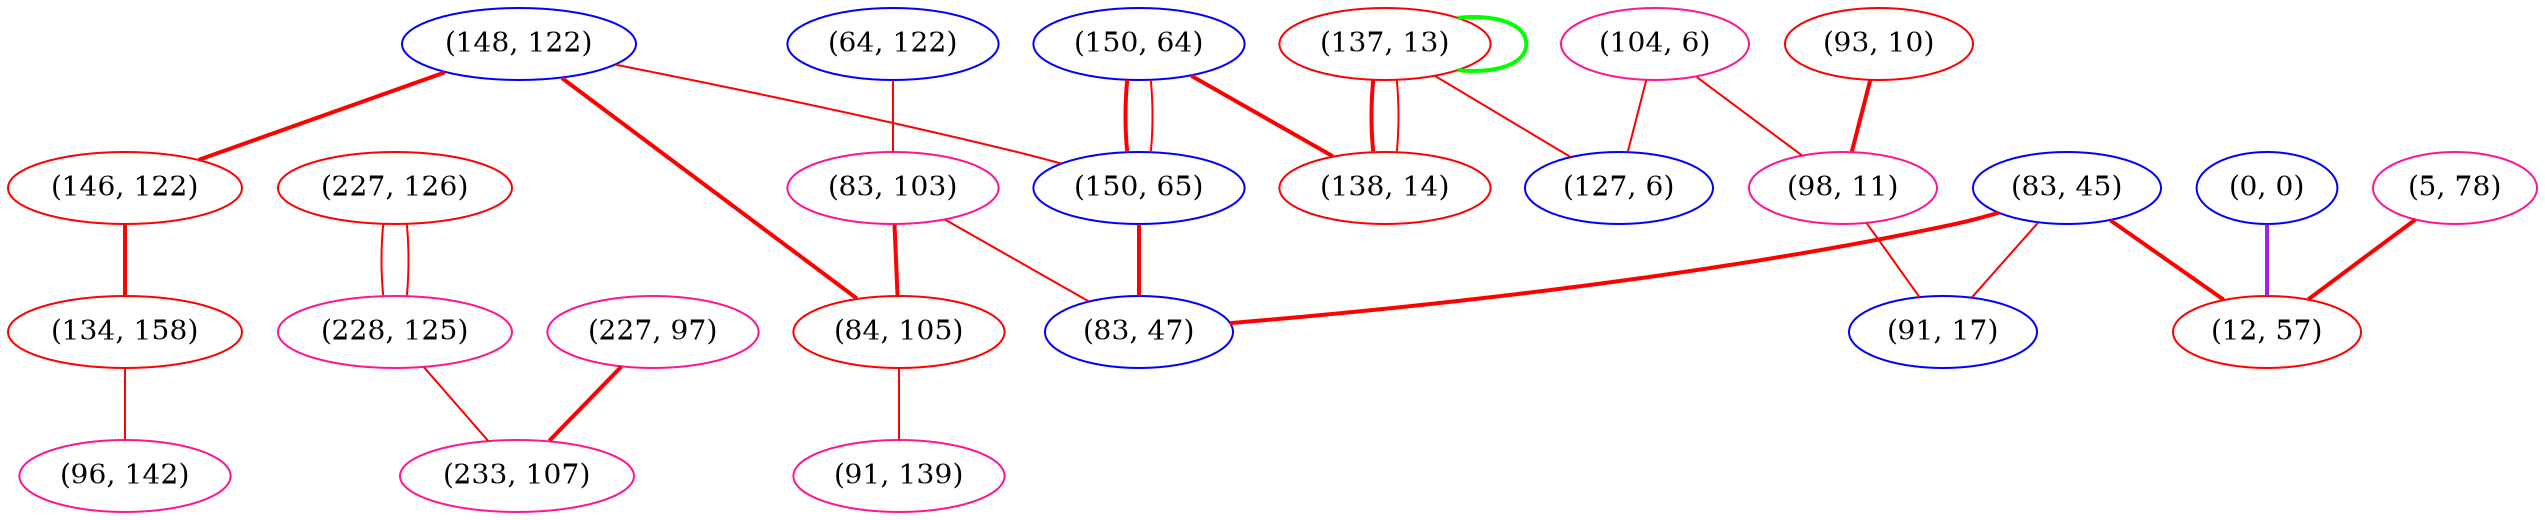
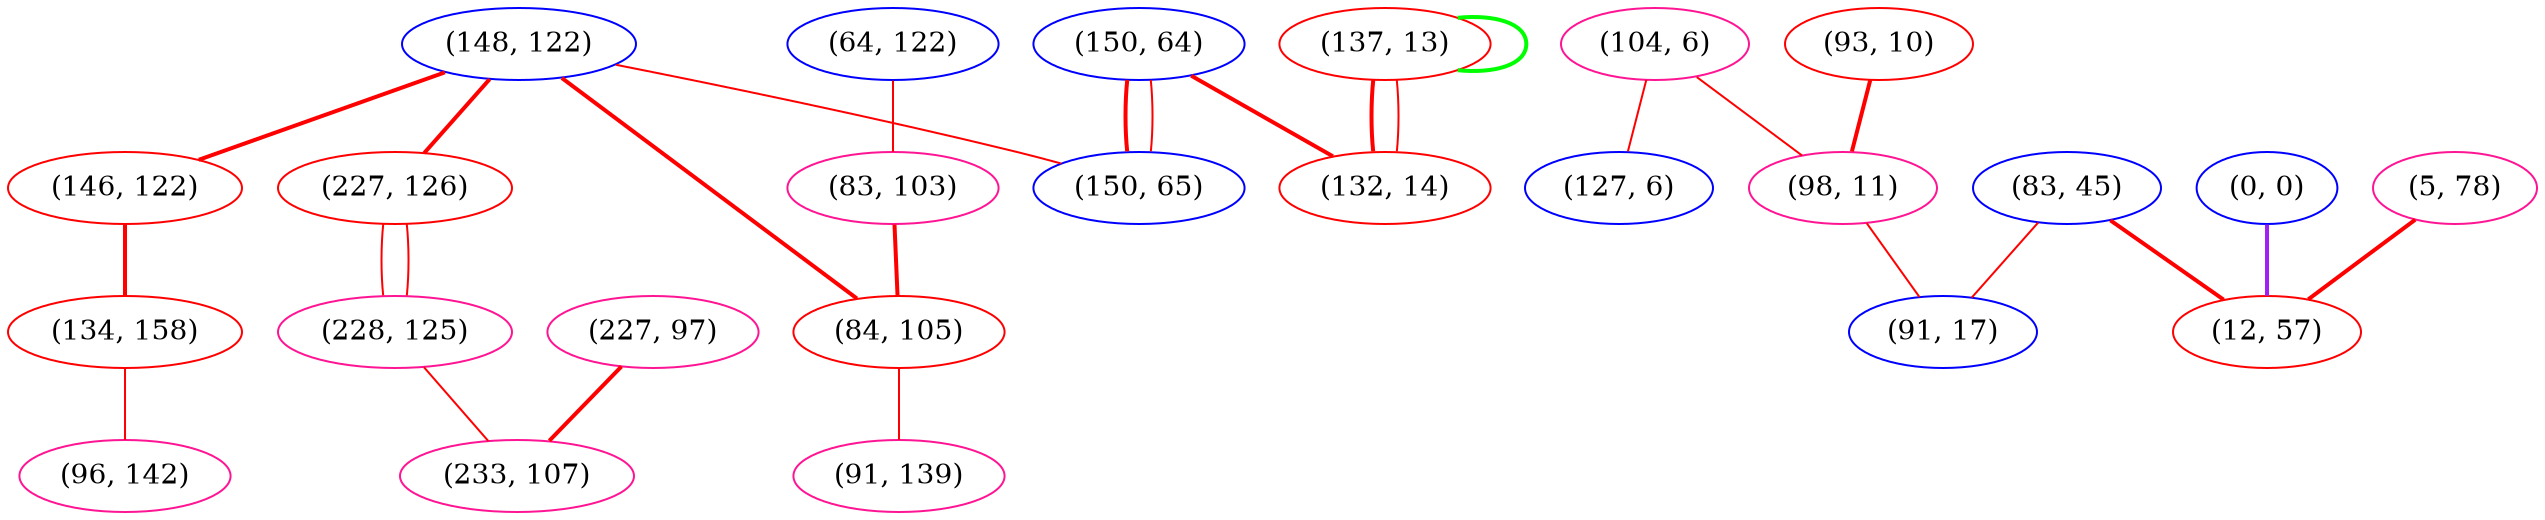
none -> (457, 116)
(1503, 117) -> none
(1385, 188) -> (1385, 188)
(1139, 332) -> none
